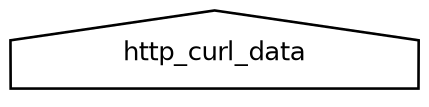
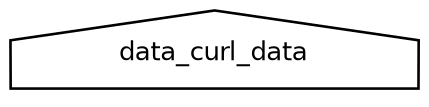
(215, 54) -> (215, 54)
